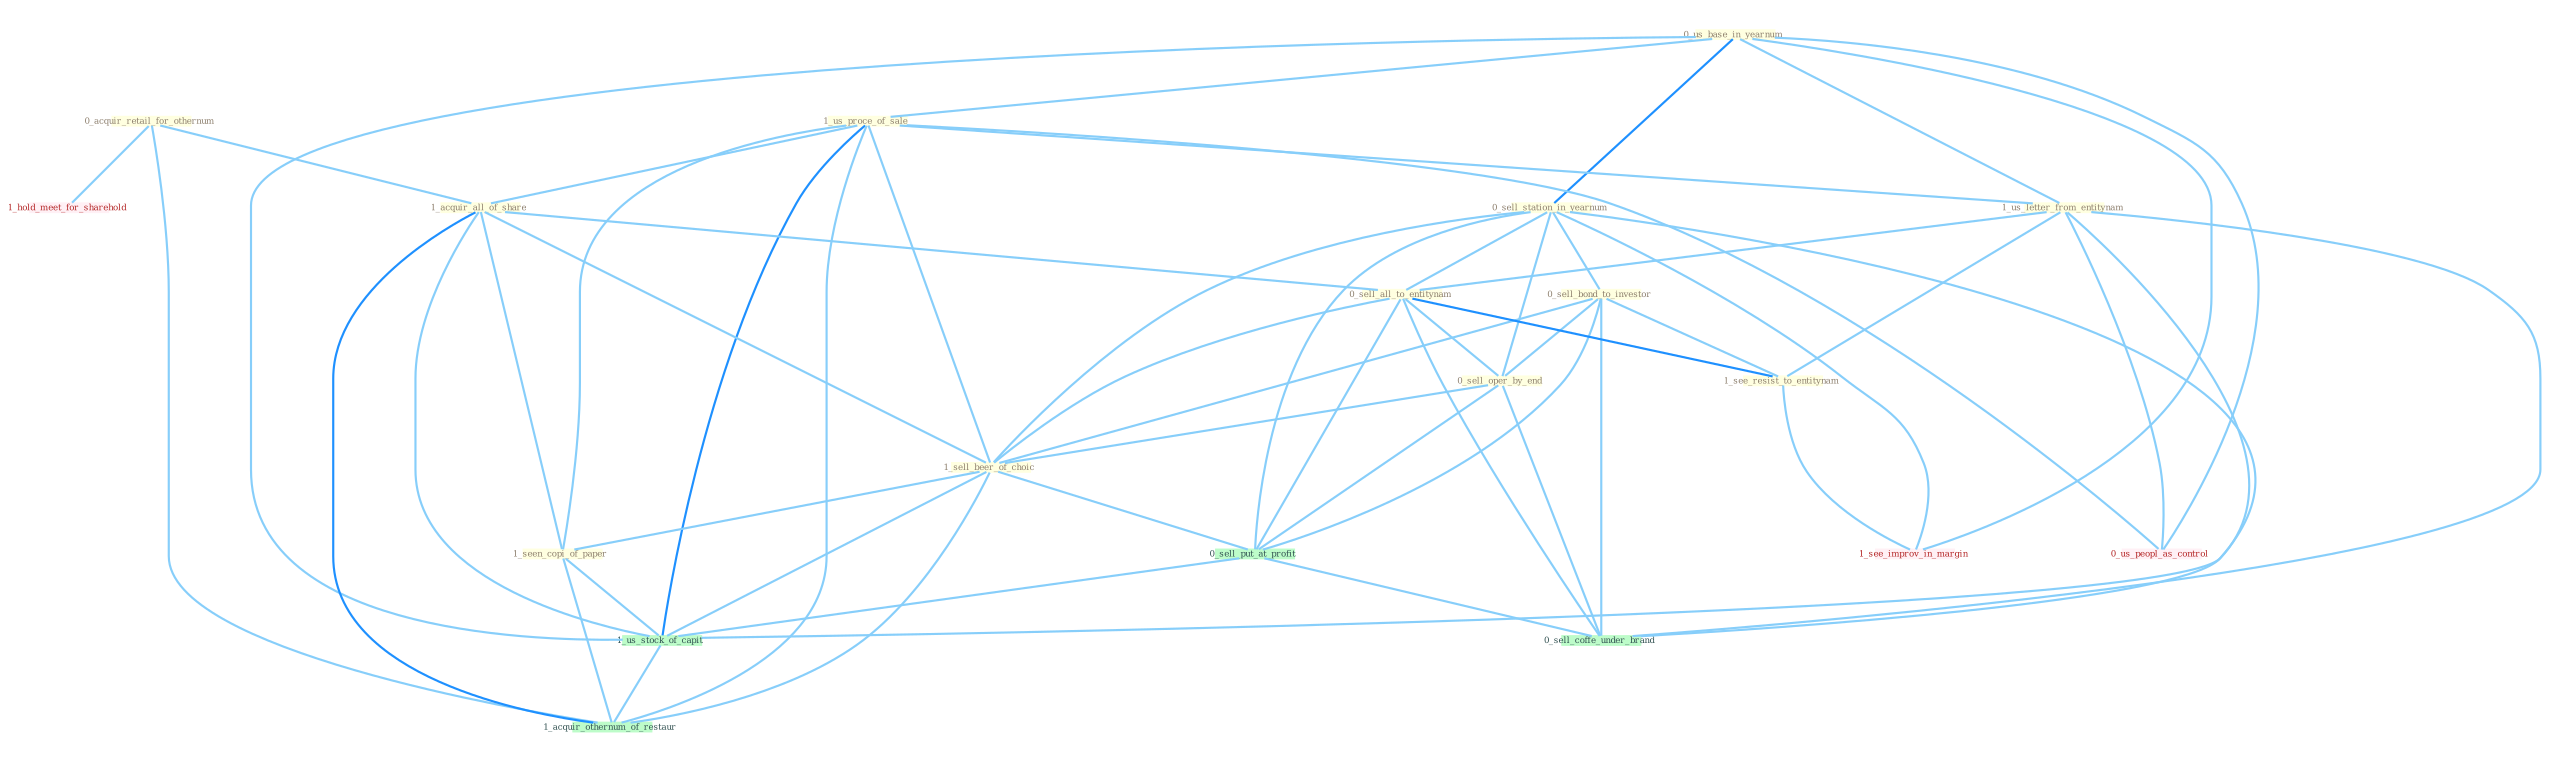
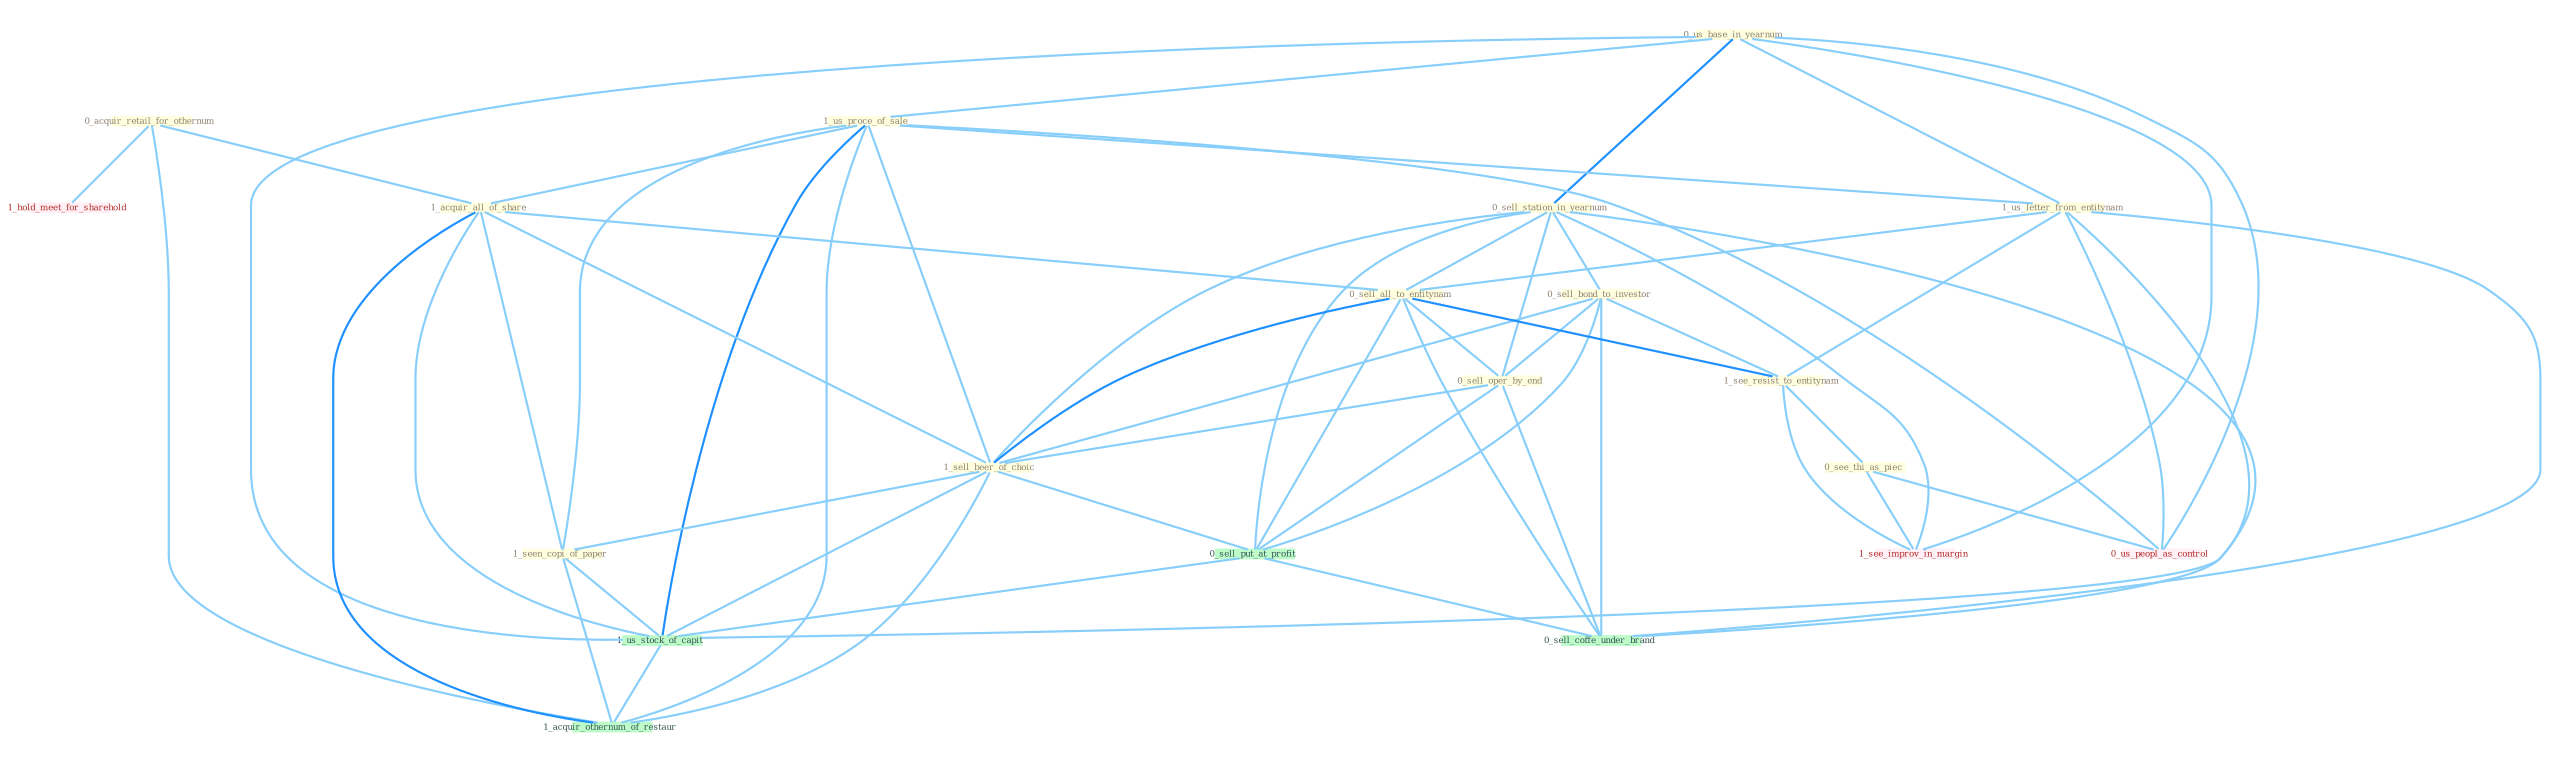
(1180, 354) -> (1180, 354)
none -> (1865, 467)
